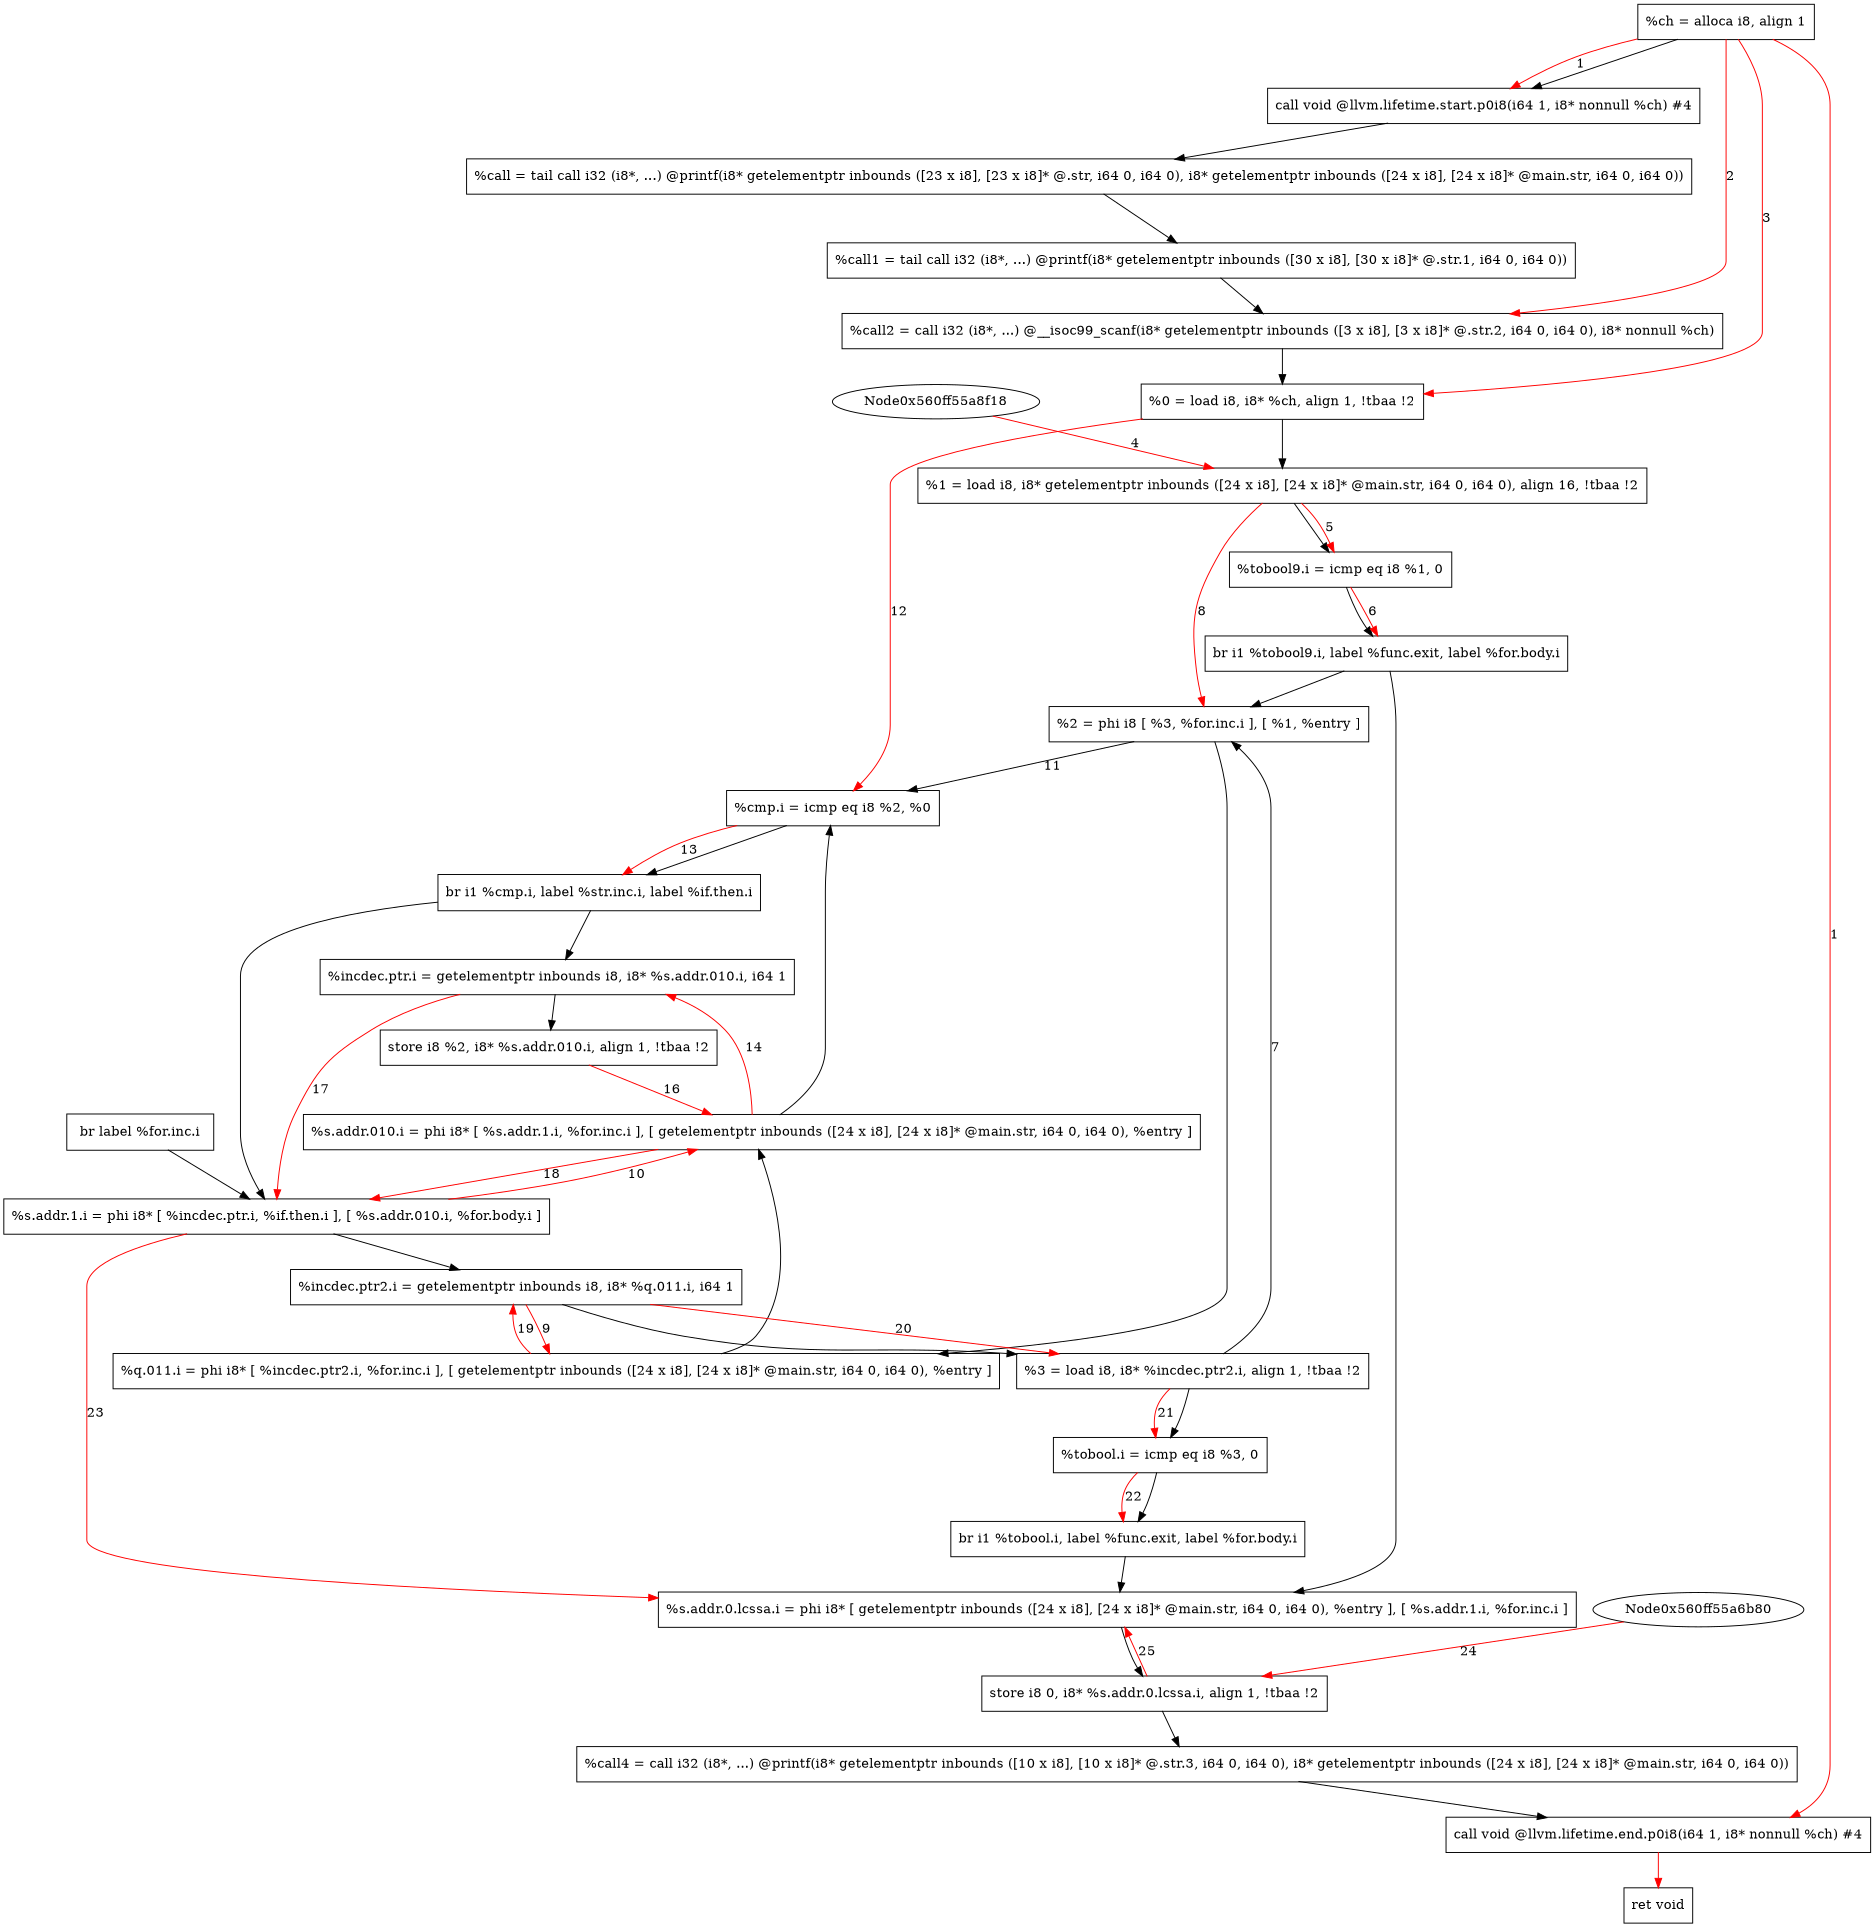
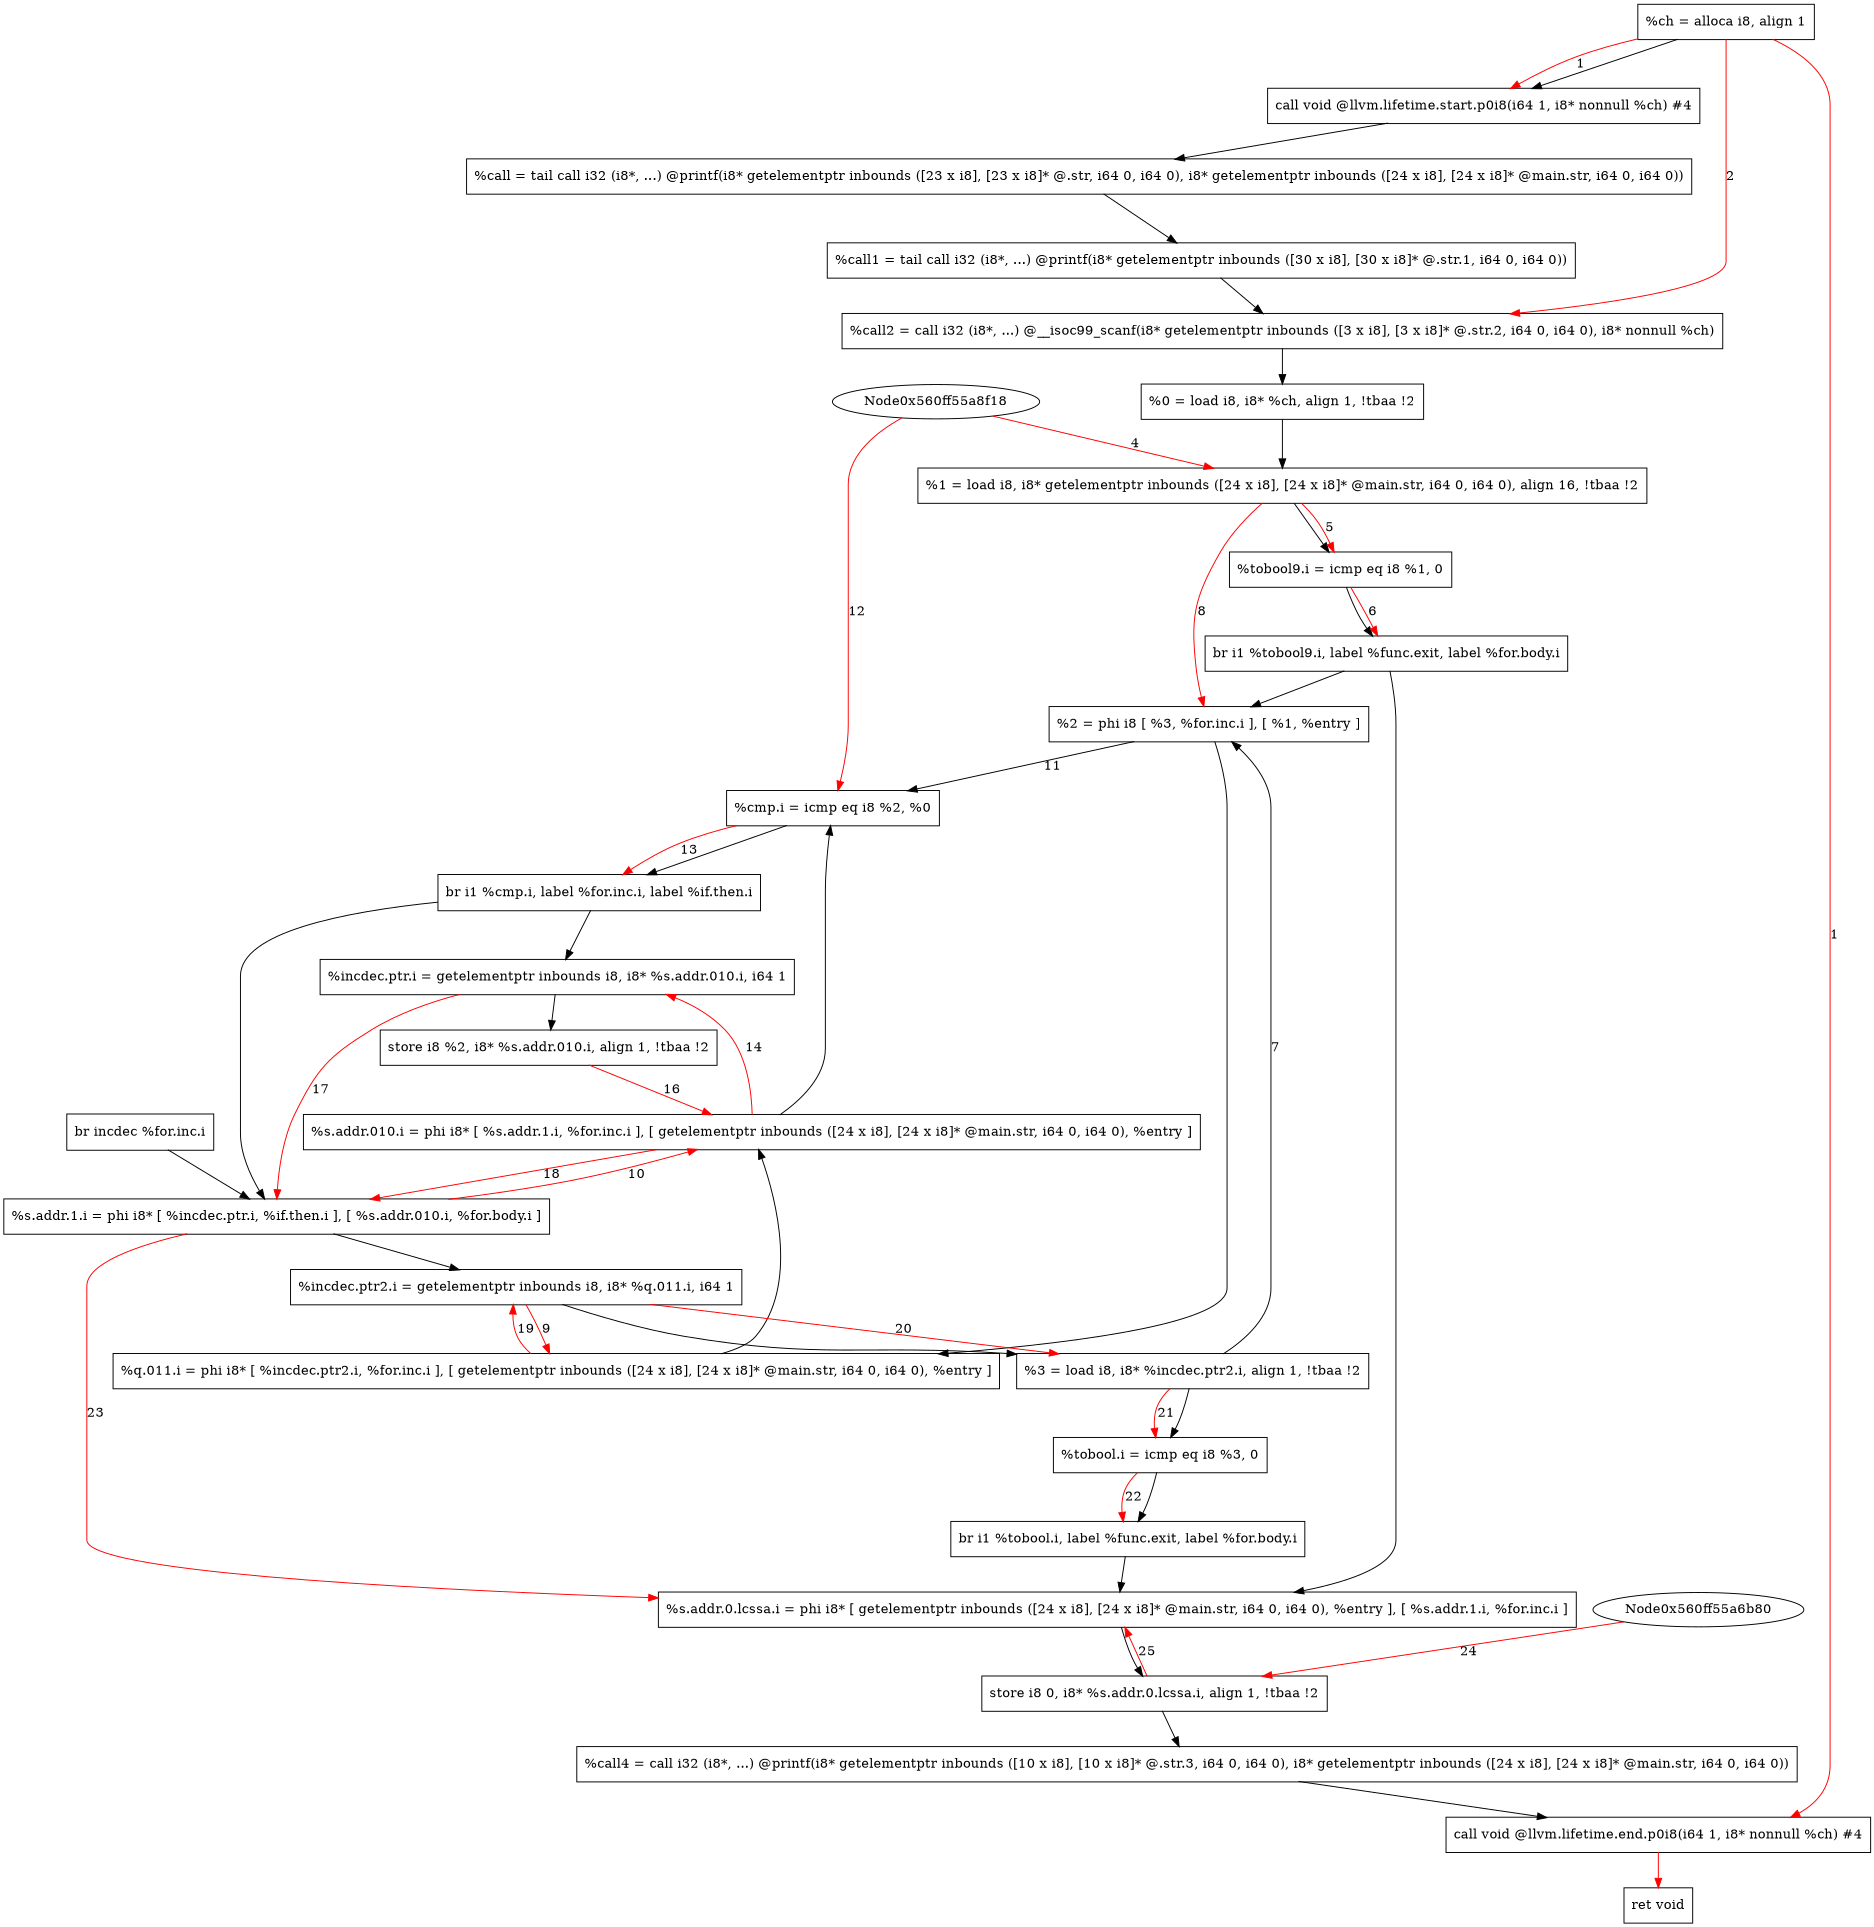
(1748, 347) -> none
(890, 506) -> (848, 589)
(599, 893) -> (599, 893)
(140, 1132) -> (140, 1132)
